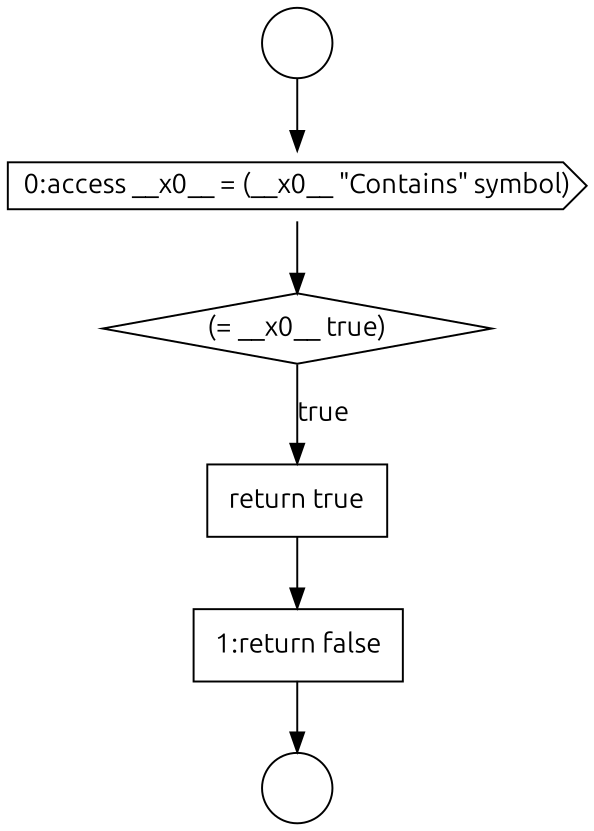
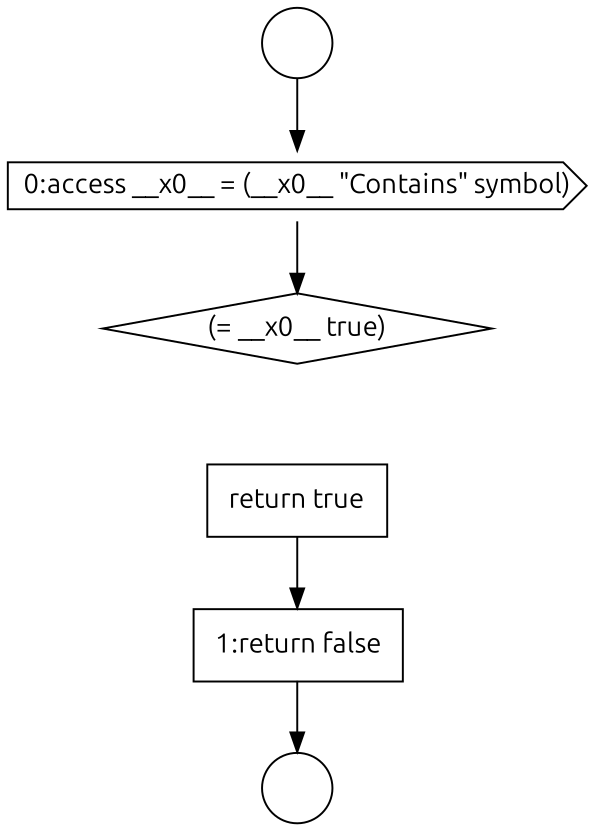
(297, 404) -> none
